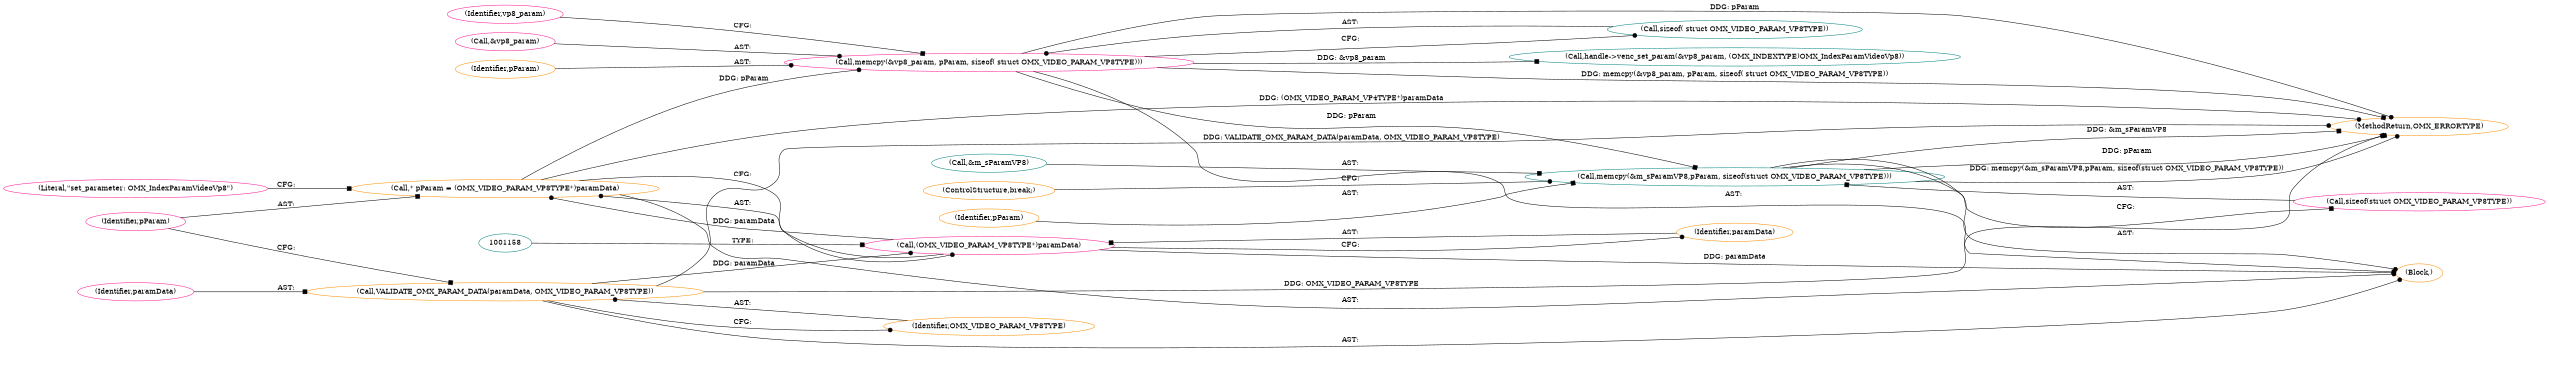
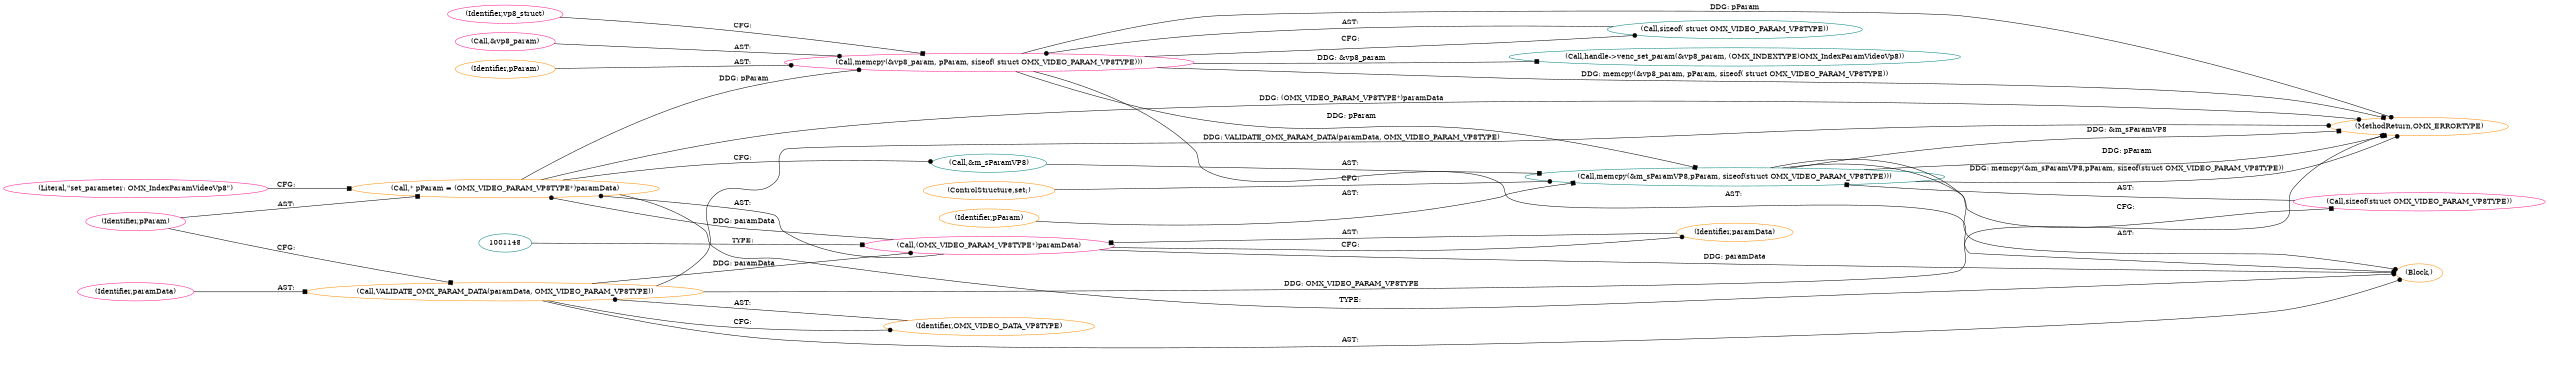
(505, 14) -> (505, 14)
(1352, 98) -> (1352, 98)
(989, 191) -> (989, 191)
(779, 200) -> (745, 163)
(505, 243) -> (505, 243)
(1352, 300) -> (1352, 300)
(989, 326) -> (989, 326)
